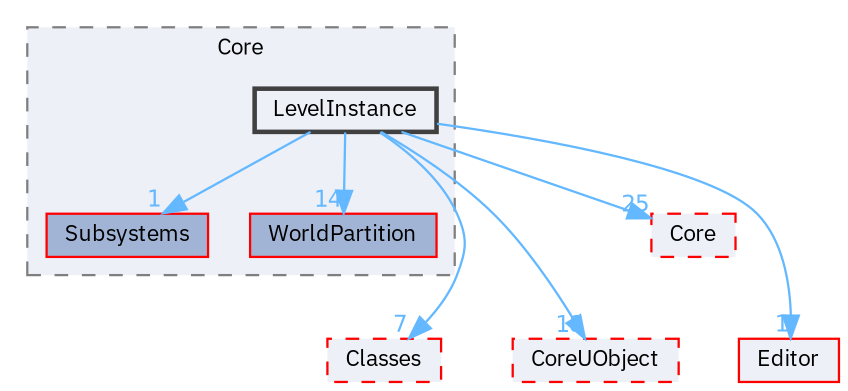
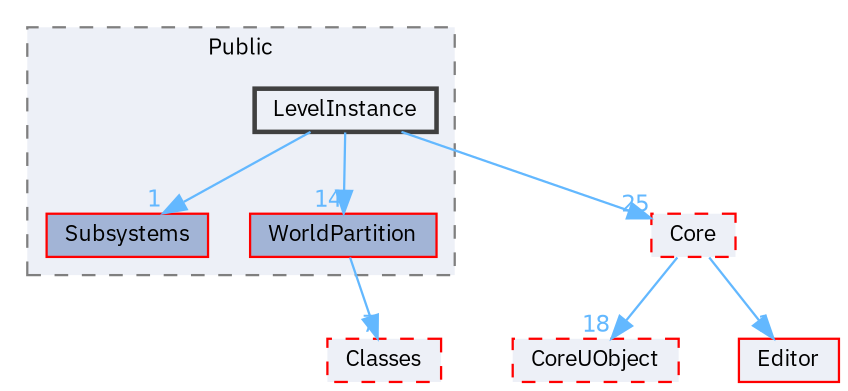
(241, 49) -> (241, 49)
(655, 167) -> (734, 289)
(491, 211) -> (652, 289)
(458, 217) -> (361, 290)
